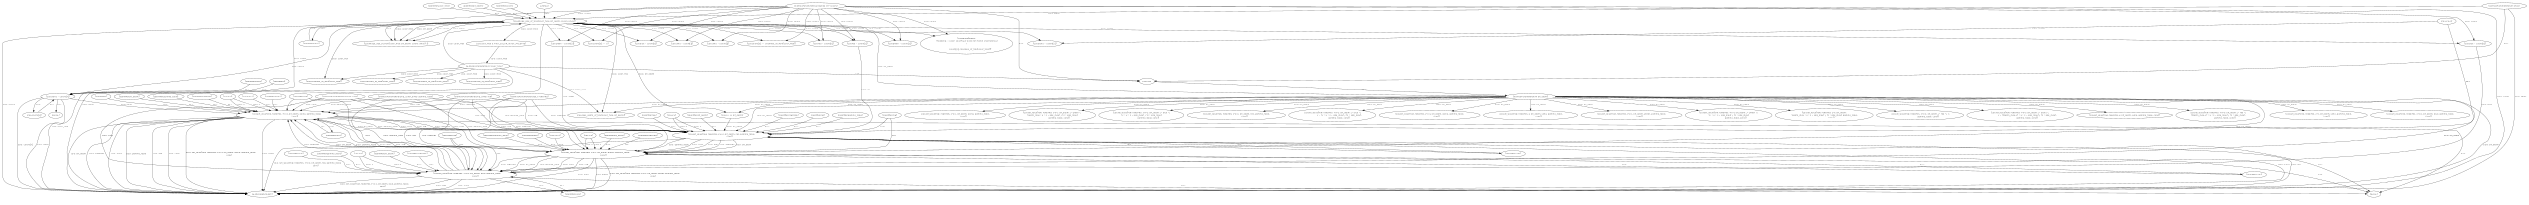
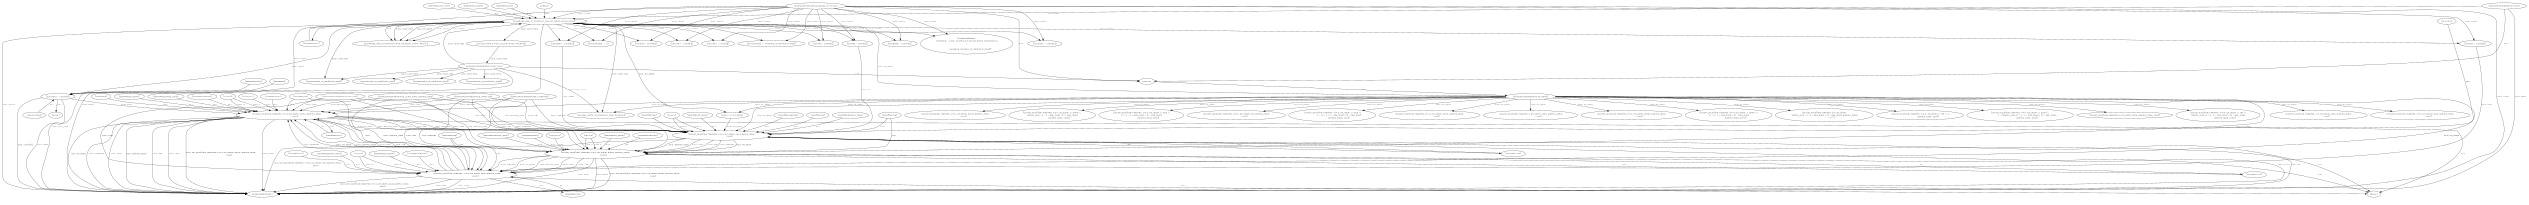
(1750, 32) -> (951, 8)
(36, 103) -> none
(2345, 182) -> none
